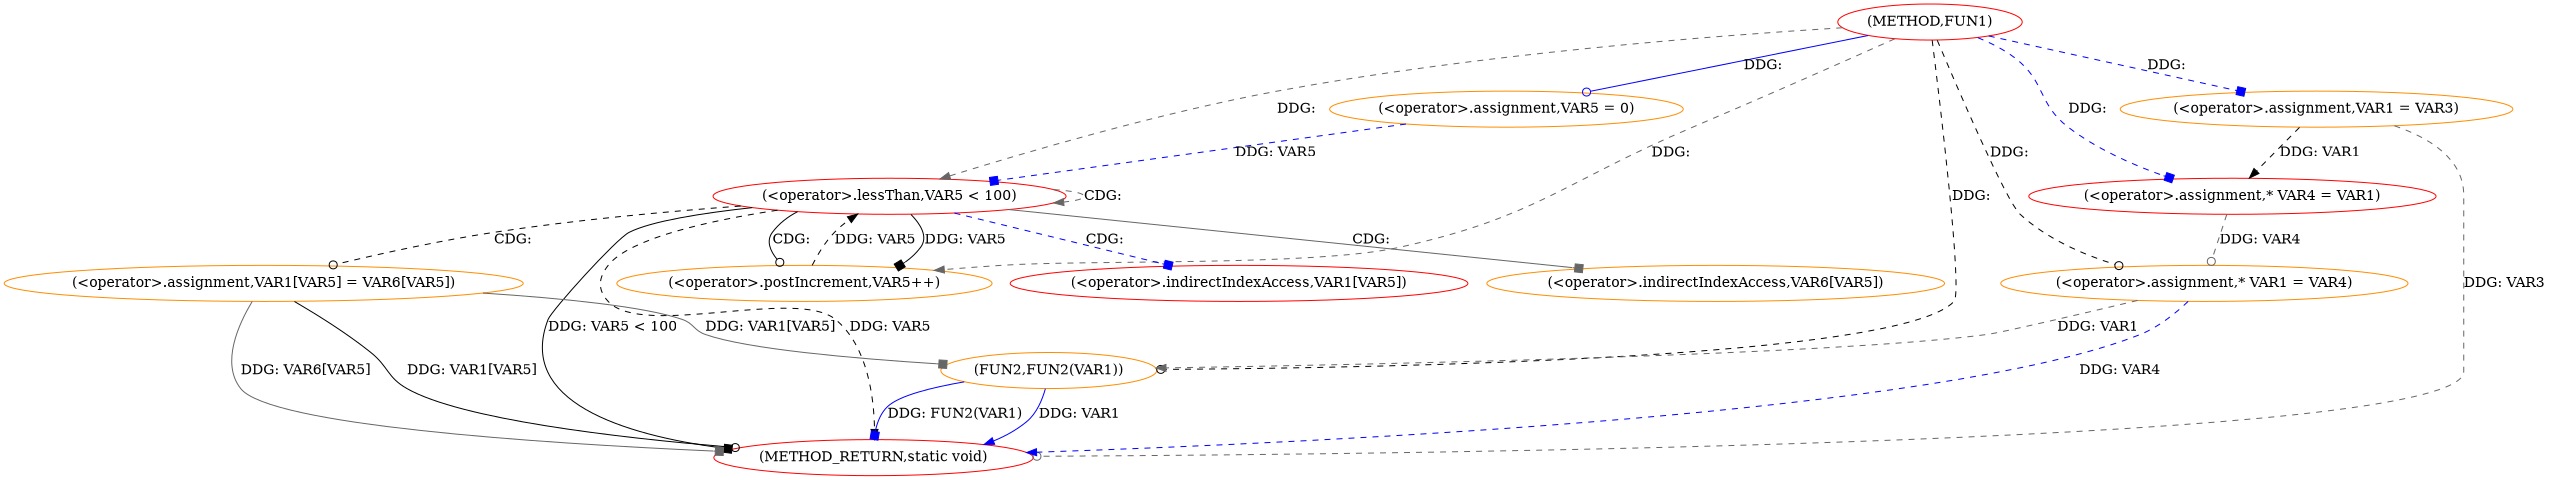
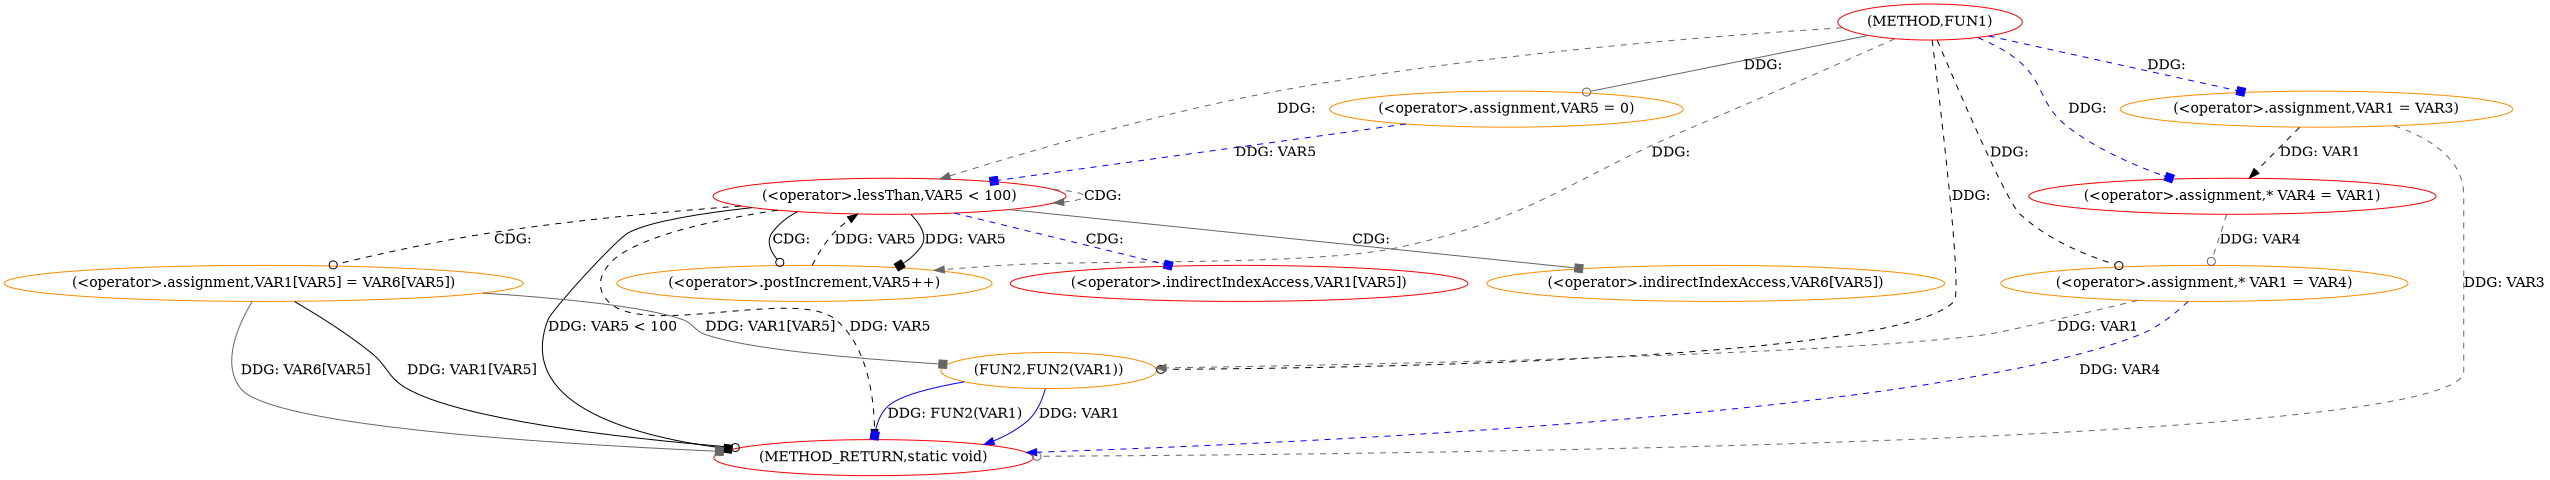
(1729, 63) -> (1729, 63)
